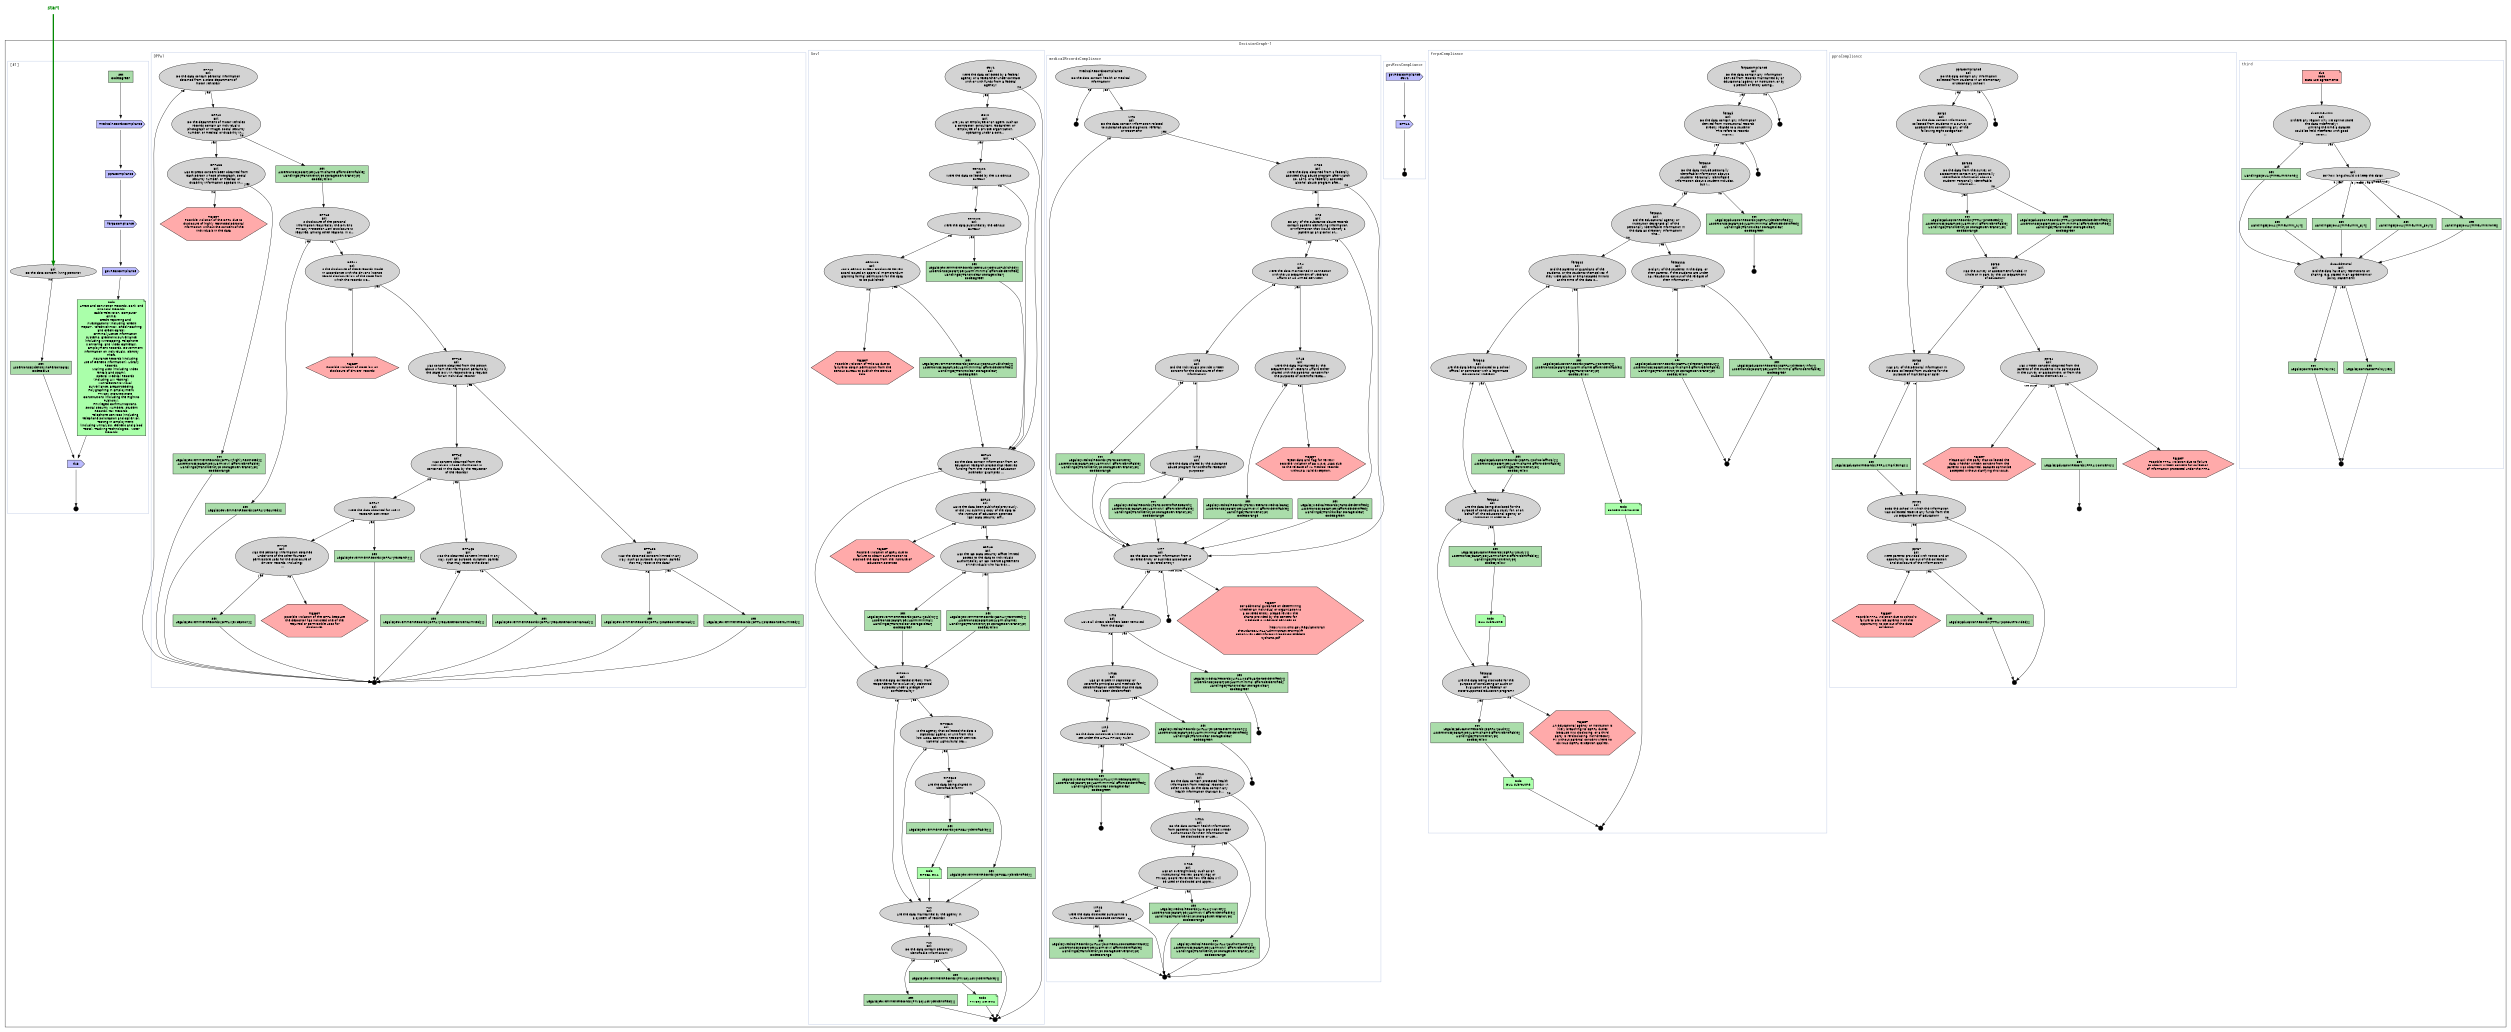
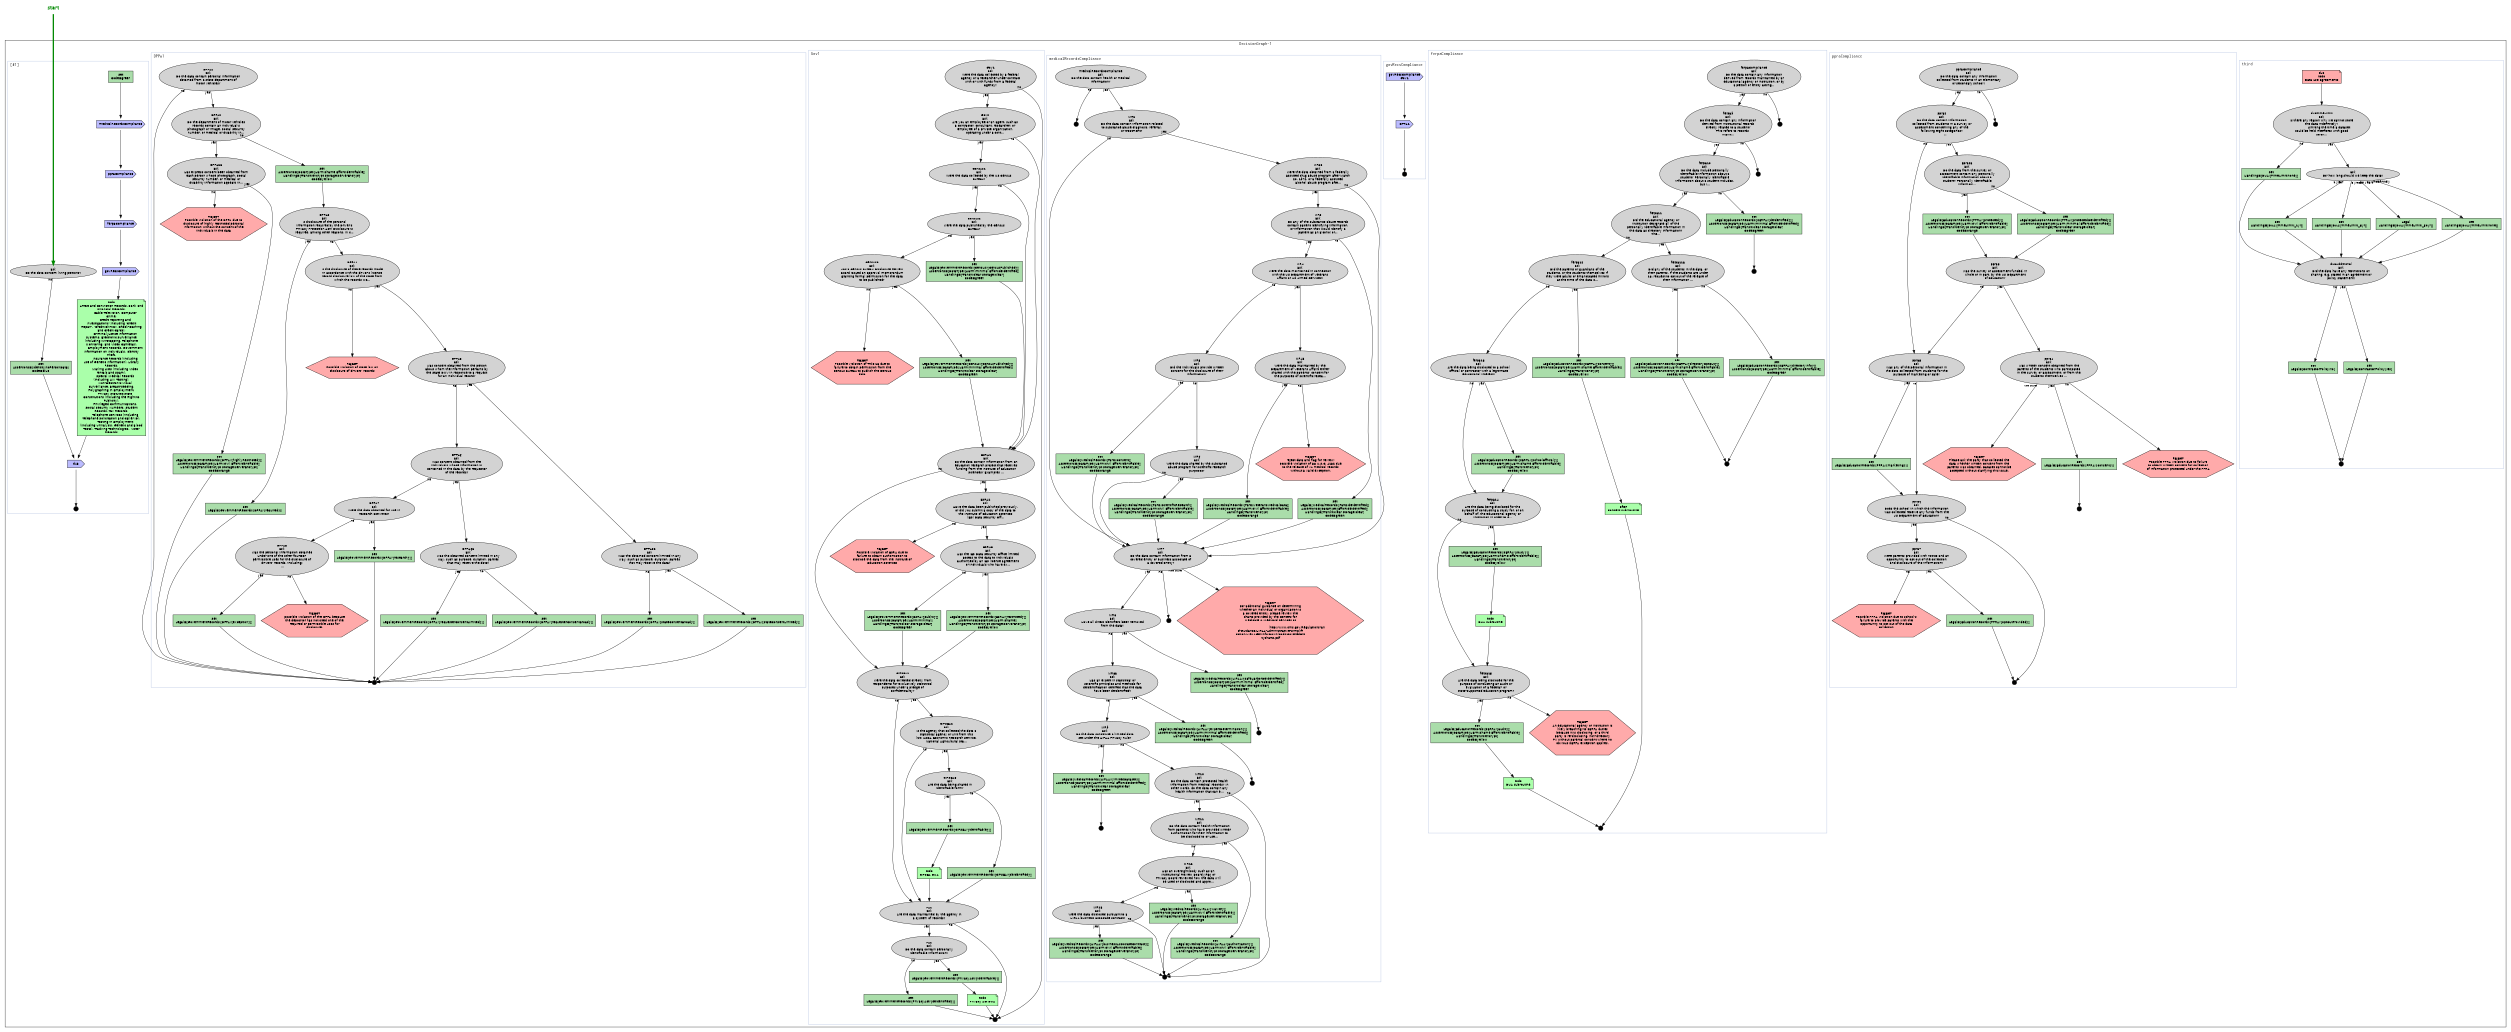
(2406, 224) -> (2406, 224)
(1623, 509) -> (1623, 509)
